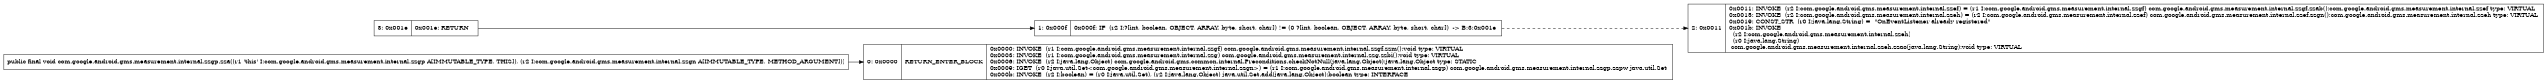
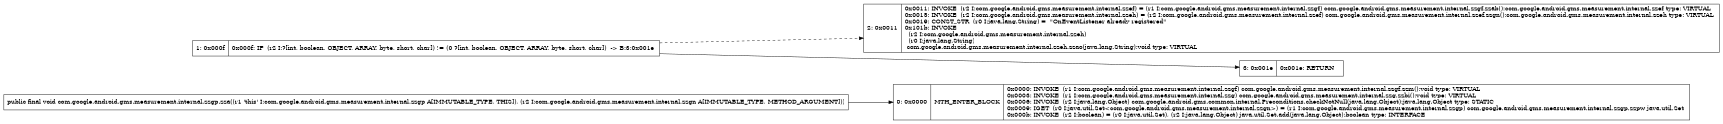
(754, 28) -> (947, 60)
(1757, 28) -> (933, 28)
(944, 62) -> (967, 102)
